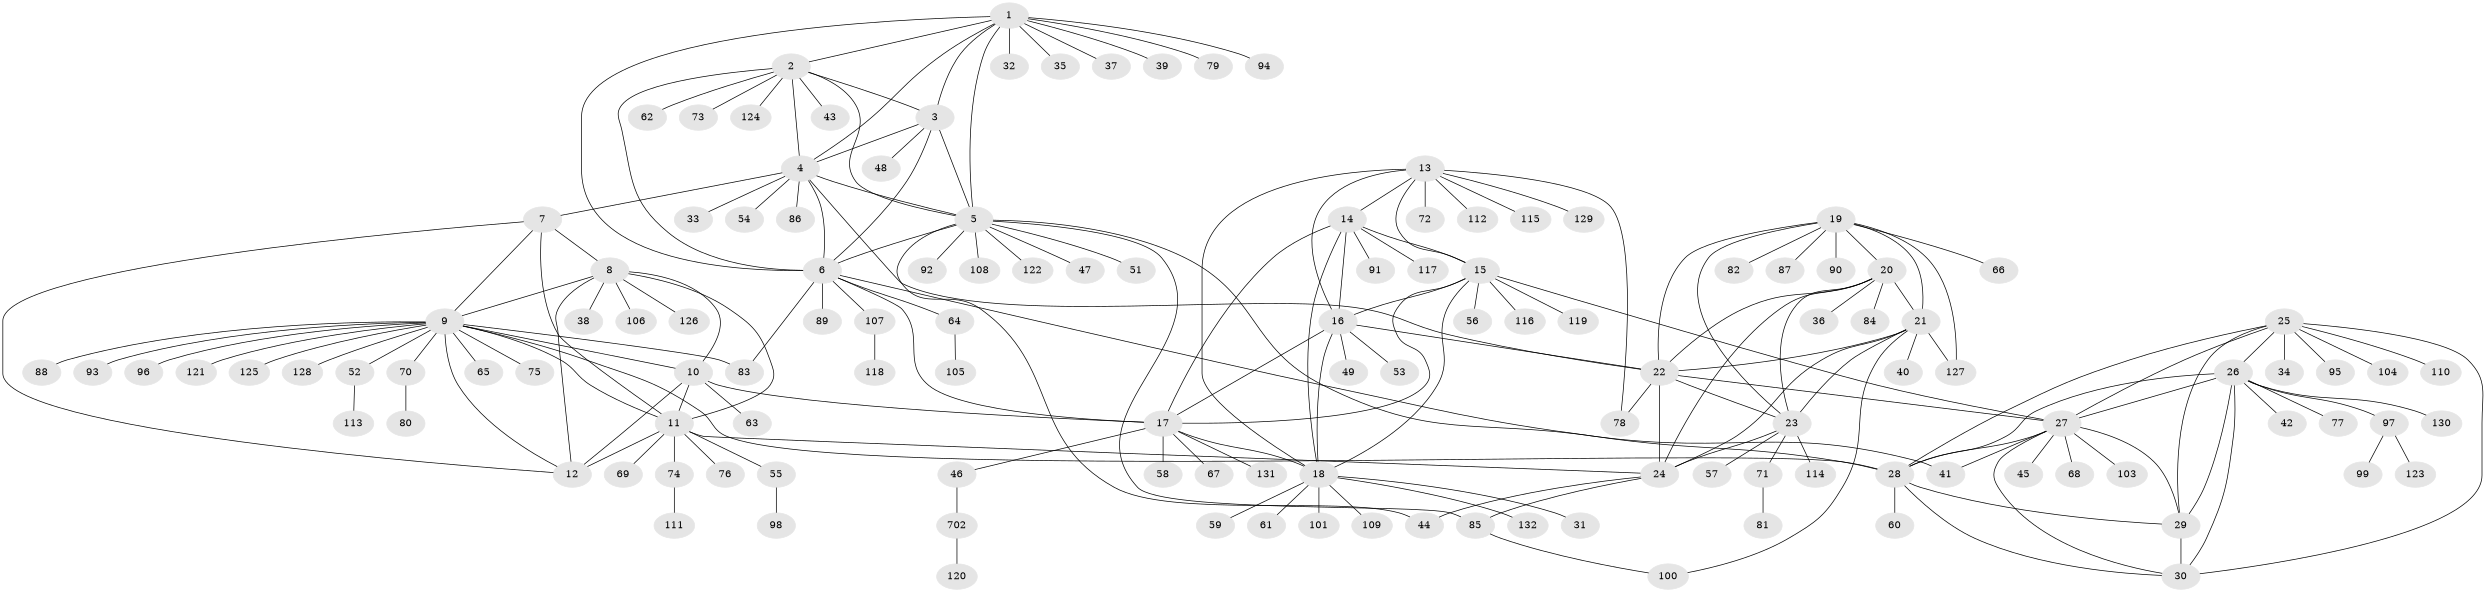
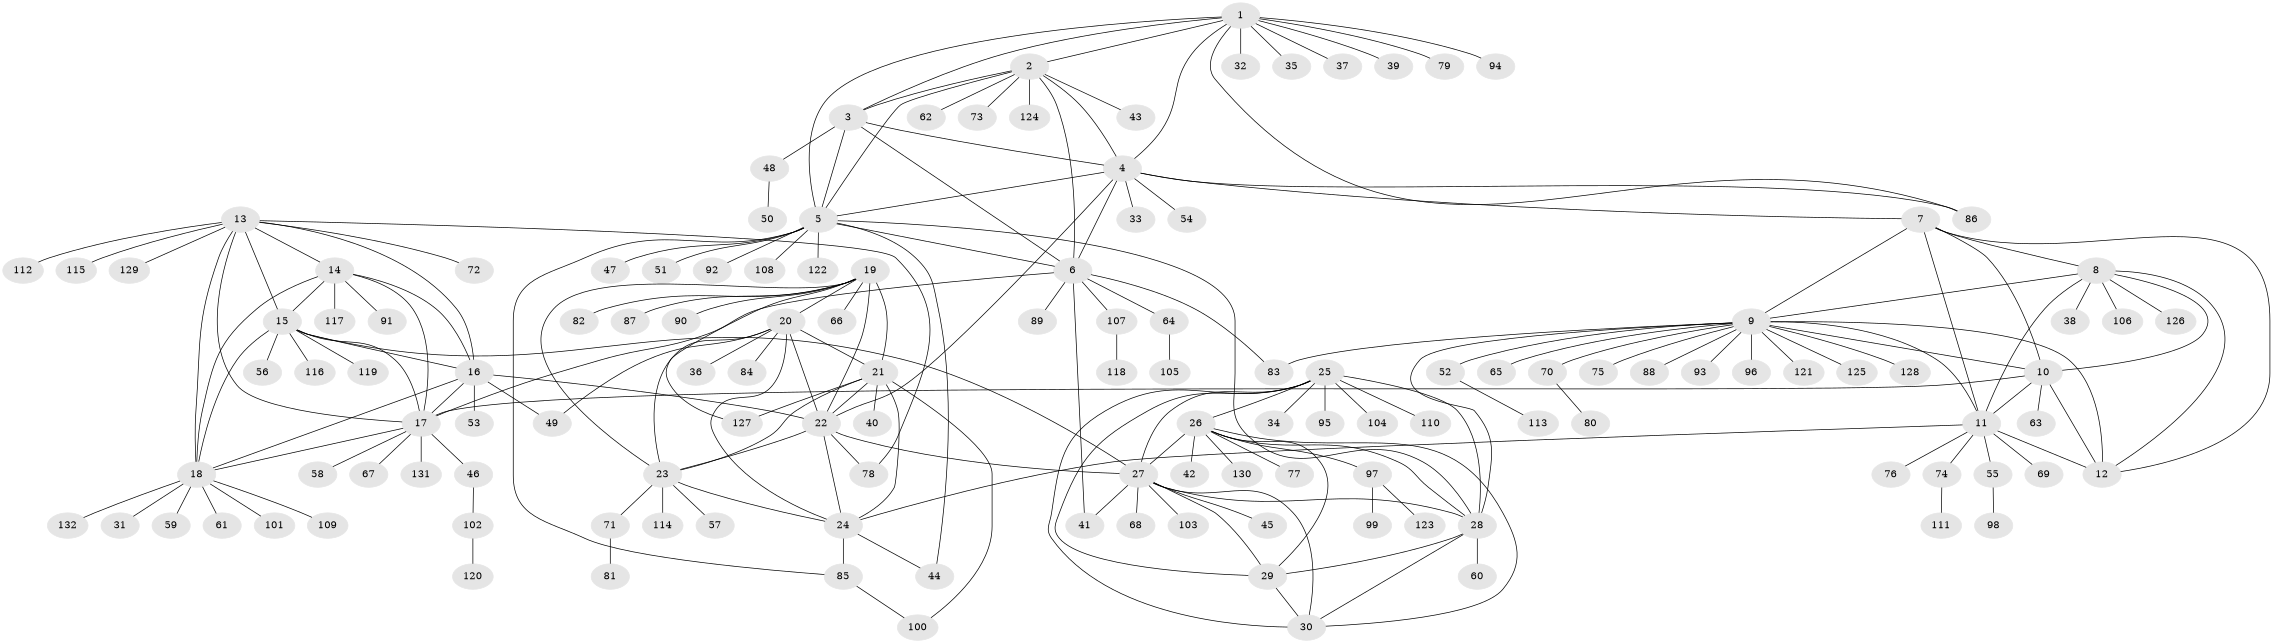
(619, 74) -> (1539, 201)
none -> (768, 220)
none -> (2004, 280)
none -> (660, 355)
none -> (242, 389)
(957, 526) -> (473, 526)
